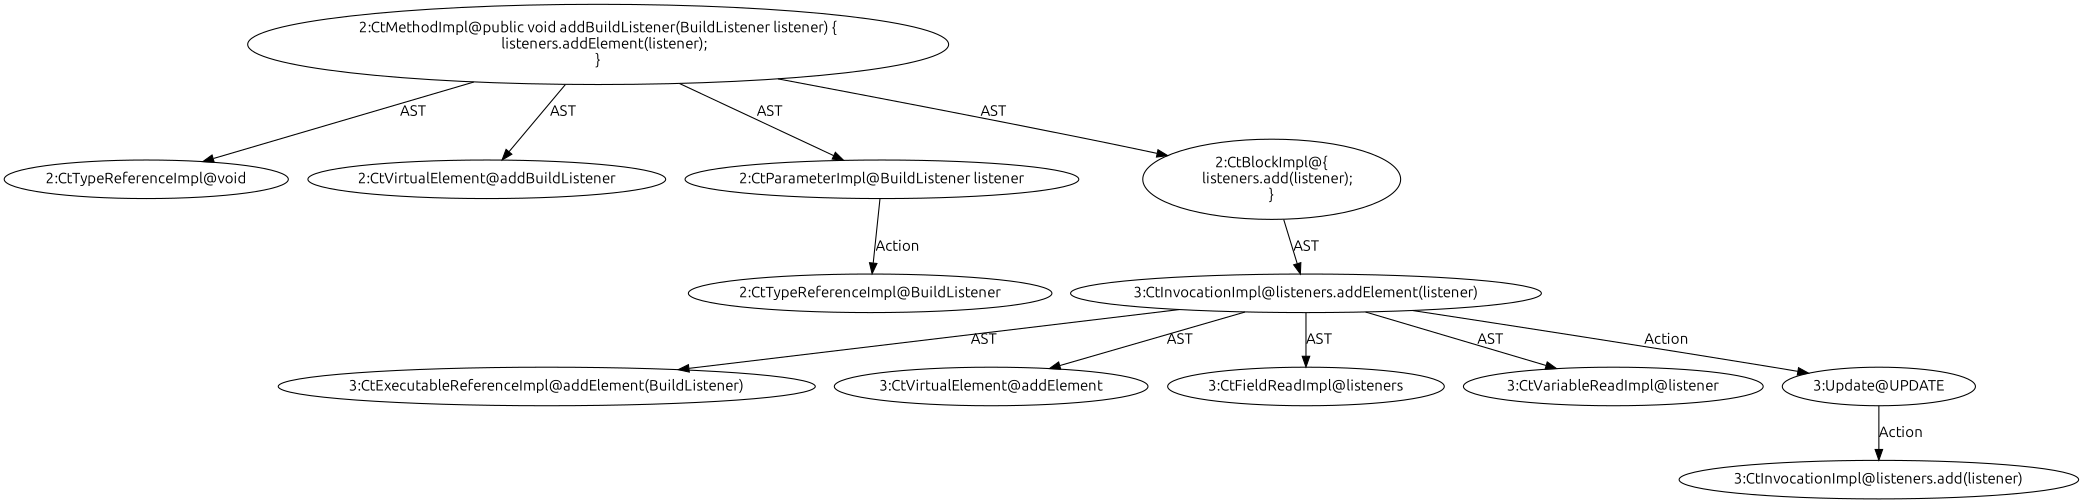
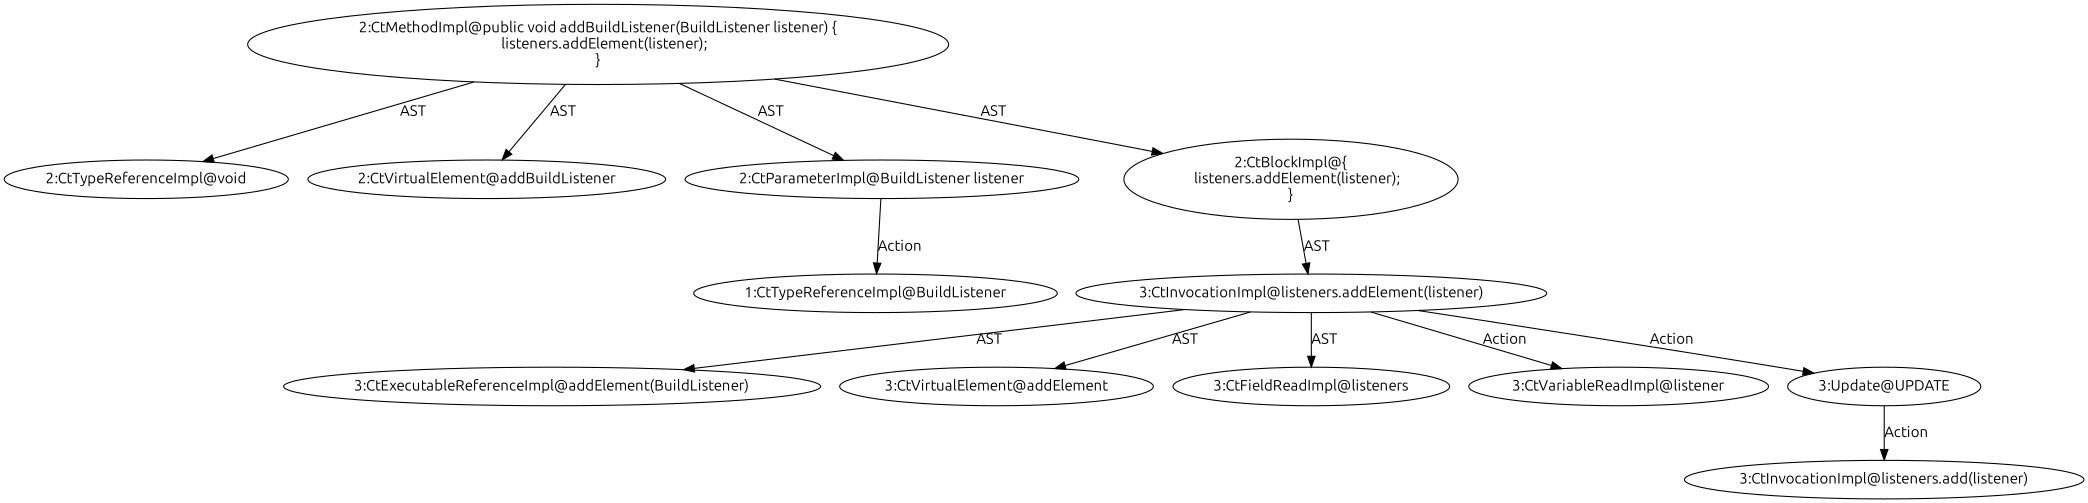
(1272, 179) -> (1291, 179)
(870, 293) -> (876, 293)
(1491, 340) -> (1505, 340)
